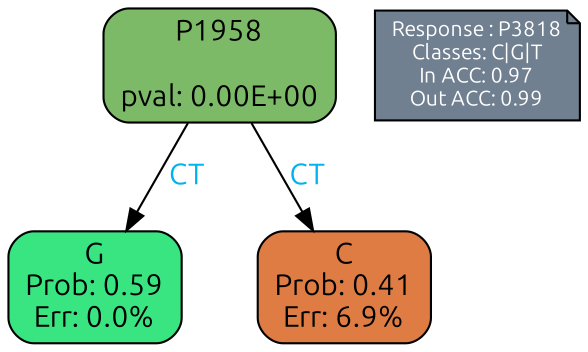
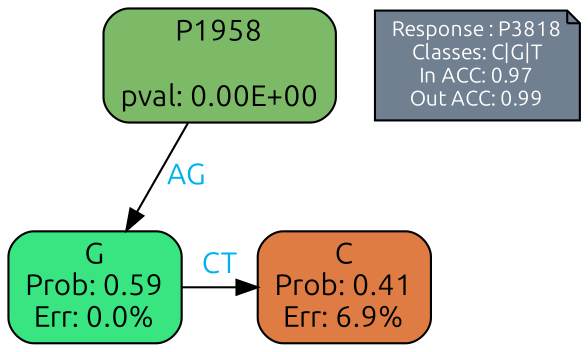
(277, 168) -> (209, 287)
(187, 176) -> (187, 176)
